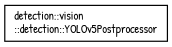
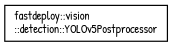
(86, 23) -> (86, 23)
